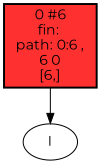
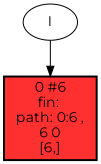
(50, 101) -> (50, 53)
